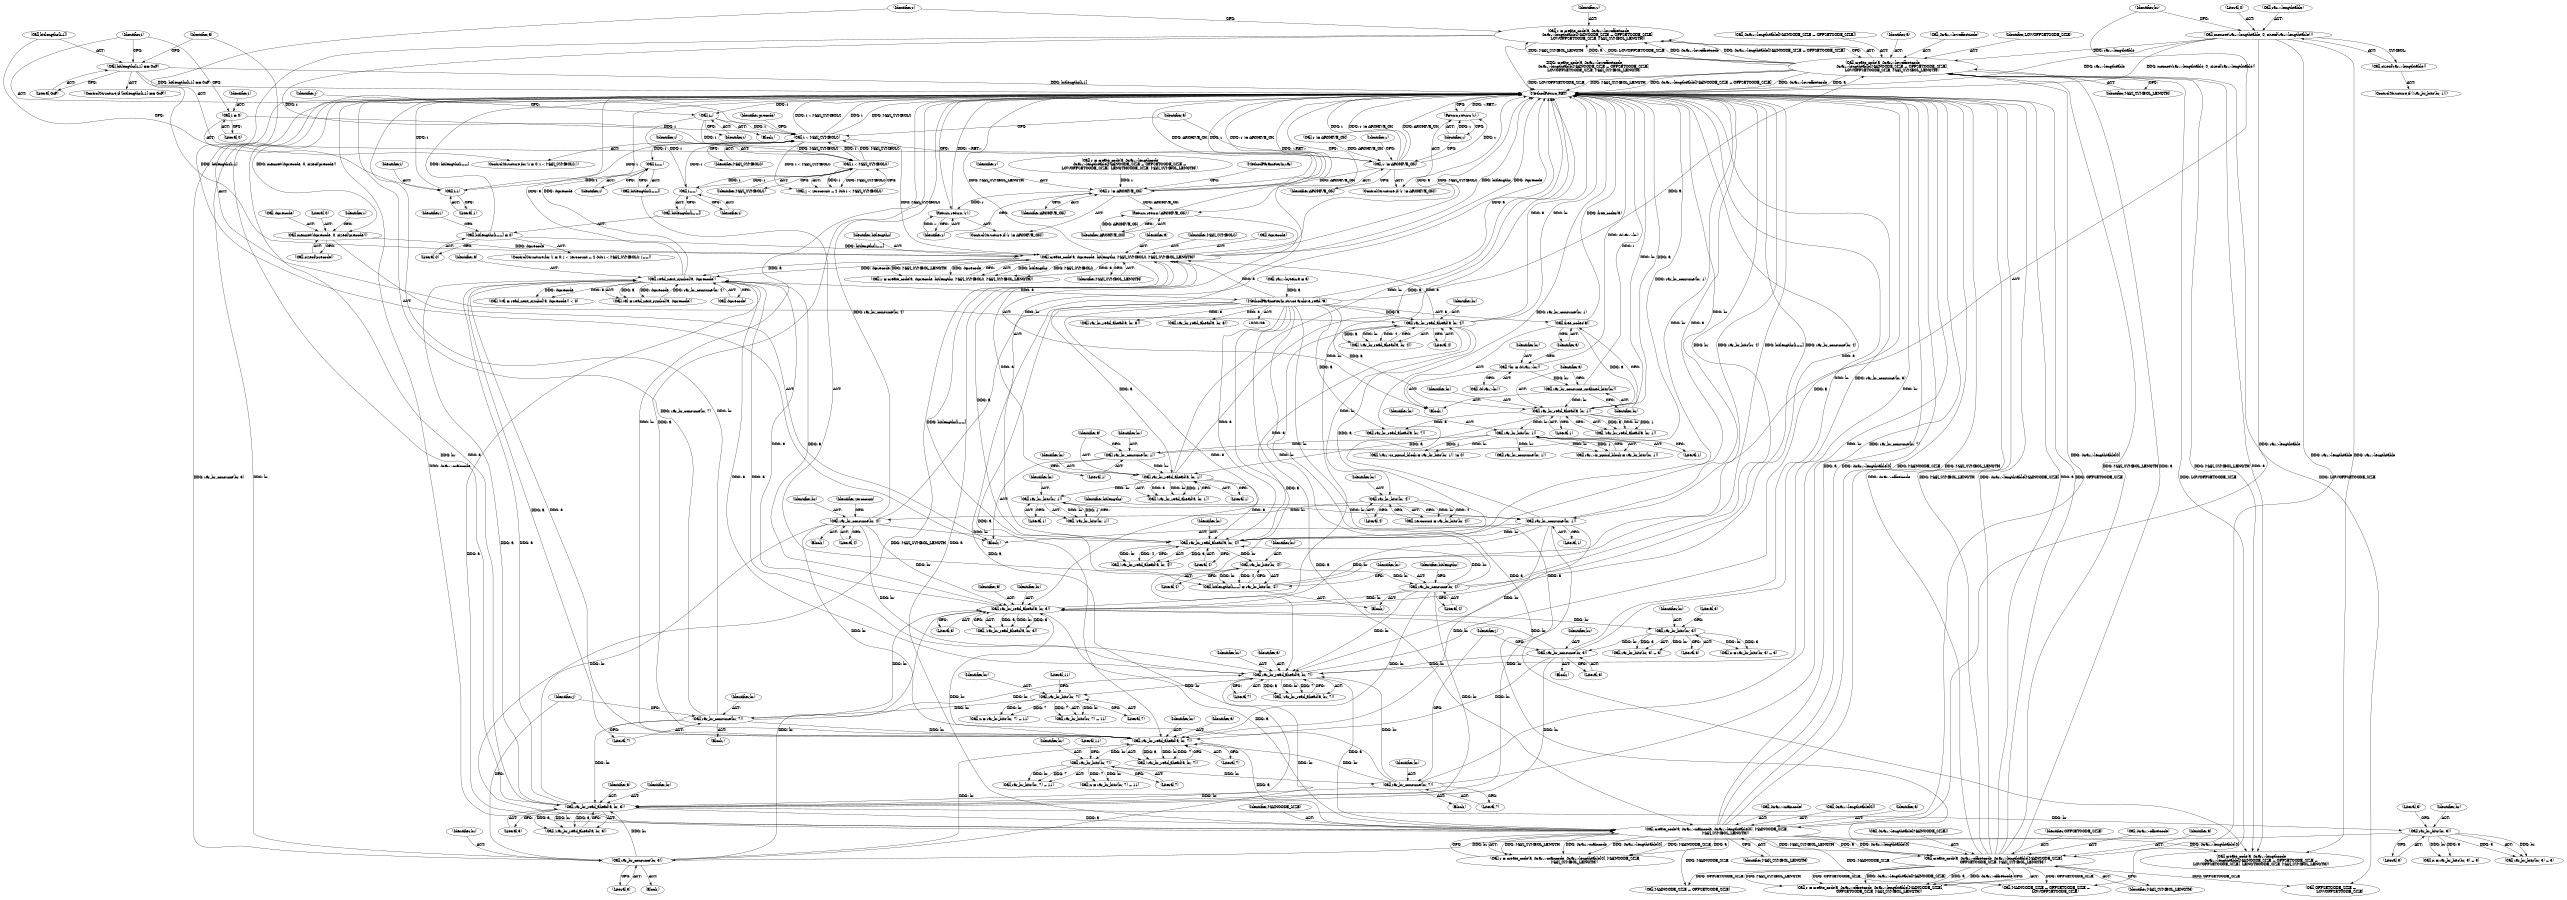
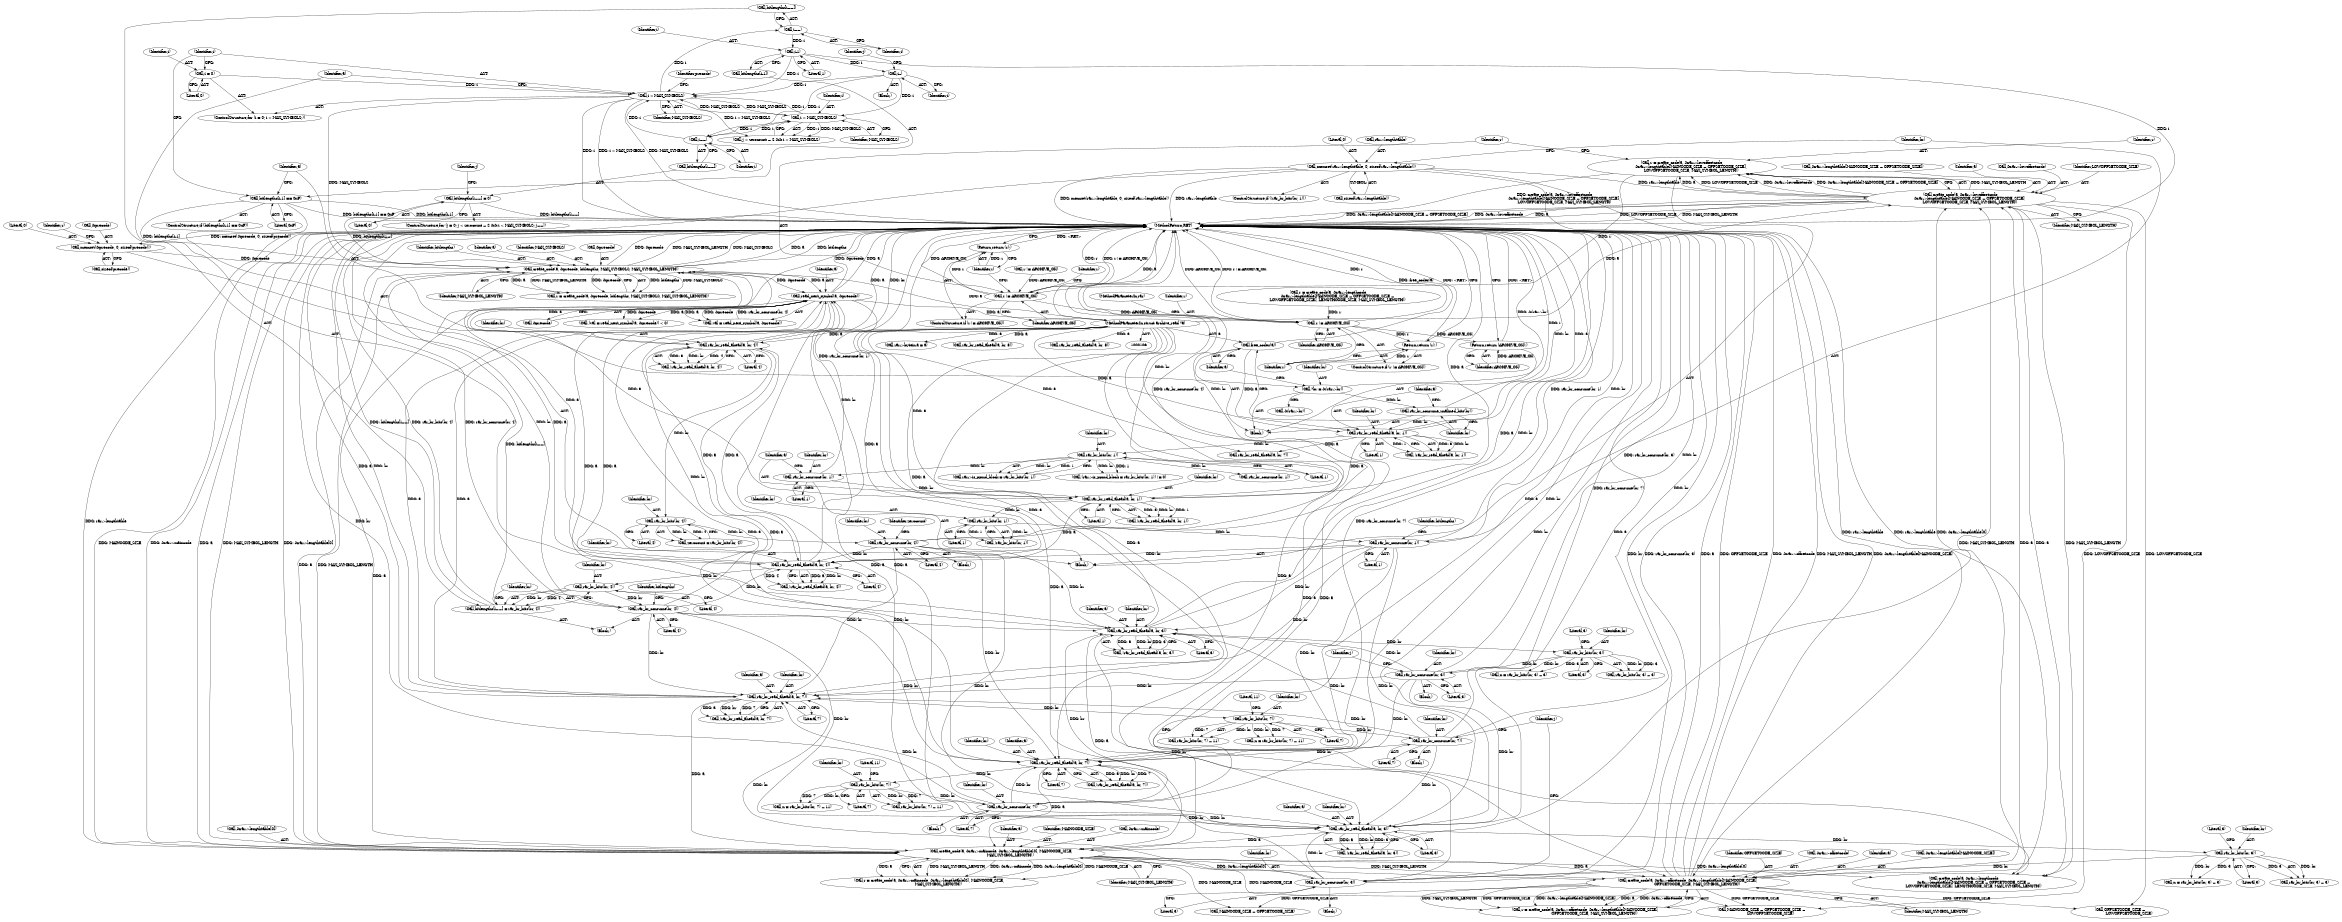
none -> (764, 57)
(2405, 79) -> (1316, 183)
(1119, 96) -> (843, 63)
(1287, 289) -> (990, 333)
(1500, 379) -> (648, 372)
